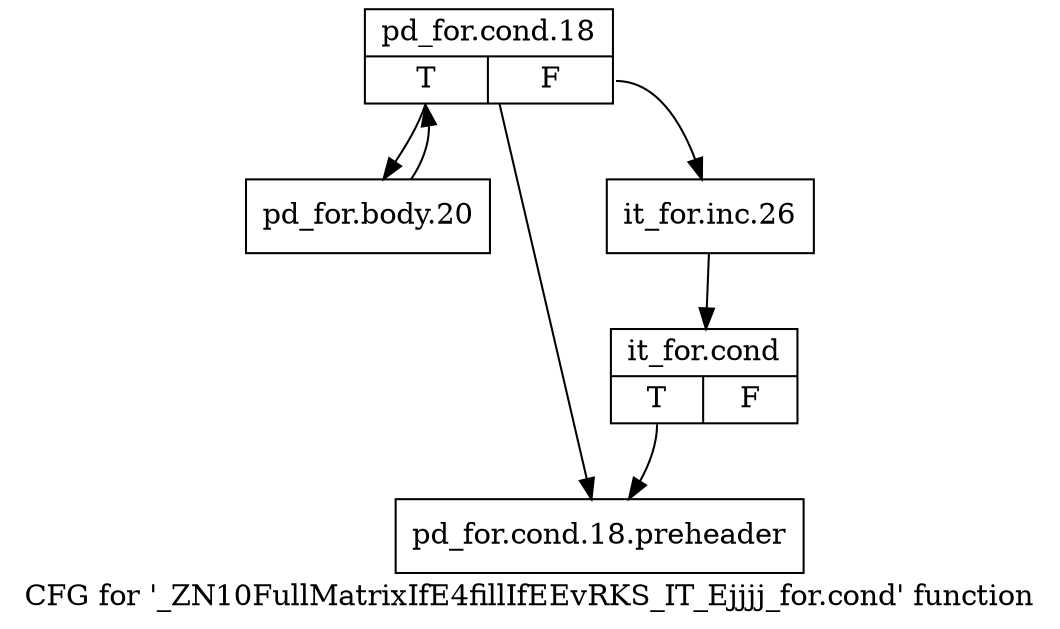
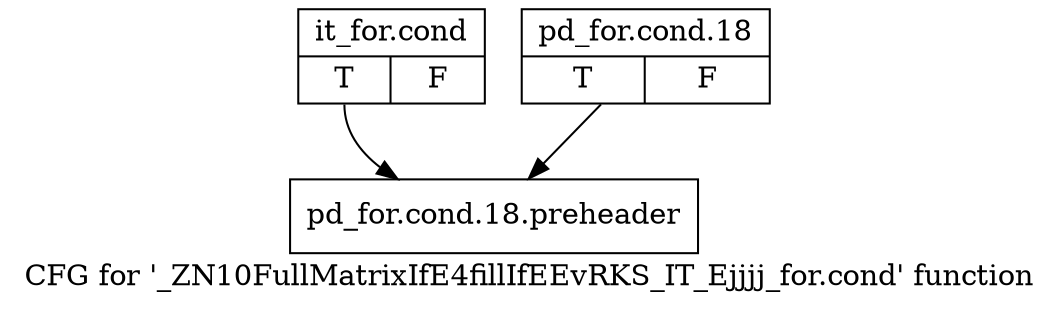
(368, 216) -> none
(710, 216) -> none
